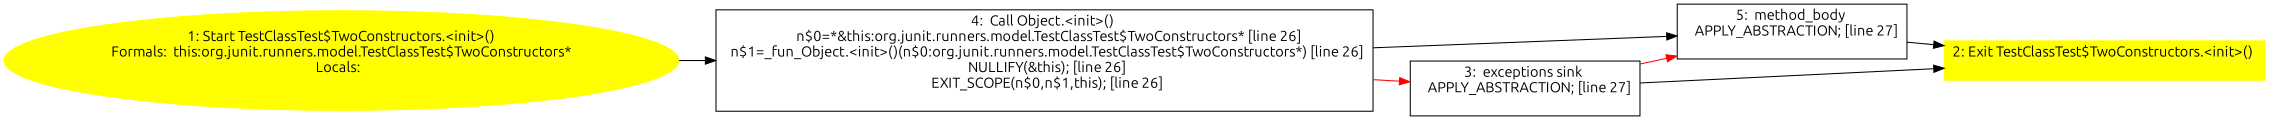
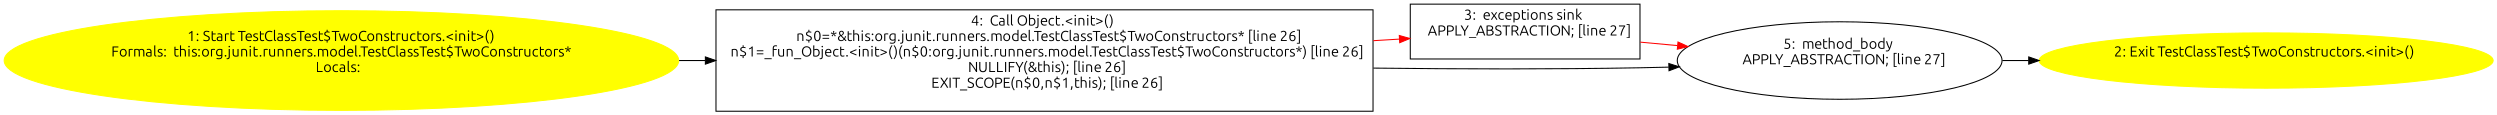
(1792, 32) -> (1840, 61)
(2105, 61) -> (2266, 61)
(1787, 76) -> none
